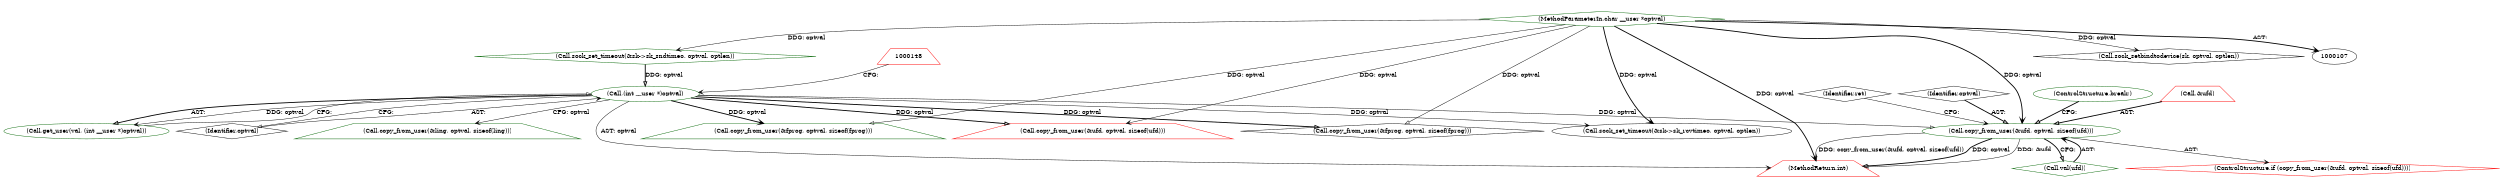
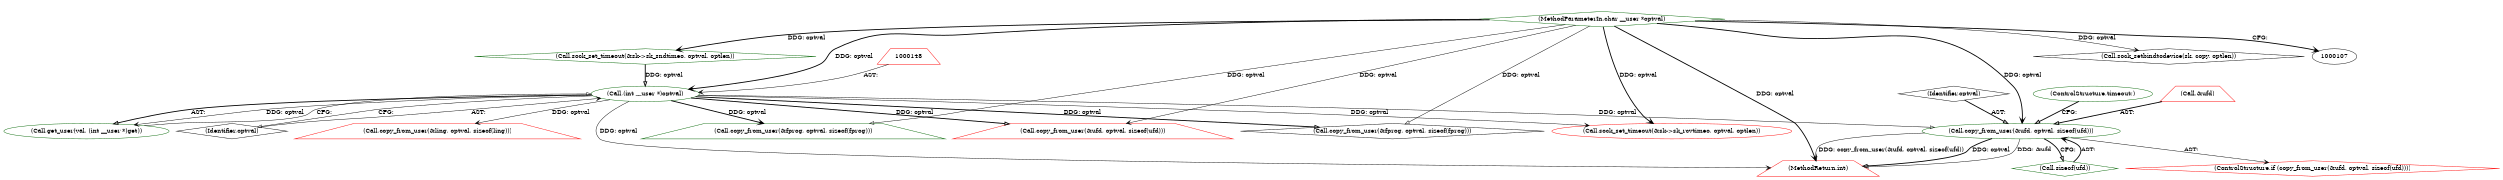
(1085, 24) -> (1085, 24)
none -> (1081, 28)
(2261, 38) -> (2261, 38)
(2169, 56) -> (2169, 56)
(872, 75) -> (872, 75)
(1845, 94) -> none
(2093, 94) -> (2093, 94)
(571, 113) -> (571, 113)
(86, 131) -> (86, 131)
(438, 131) -> (438, 131)
(619, 131) -> (619, 131)
(1672, 131) -> (1672, 131)
(2065, 169) -> (2065, 169)
